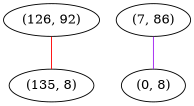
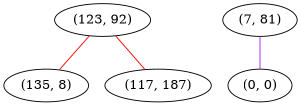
(52, 20) -> (103, 20)
(153, 20) -> (260, 20)
(153, 86) -> (260, 86)
none -> (158, 86)
